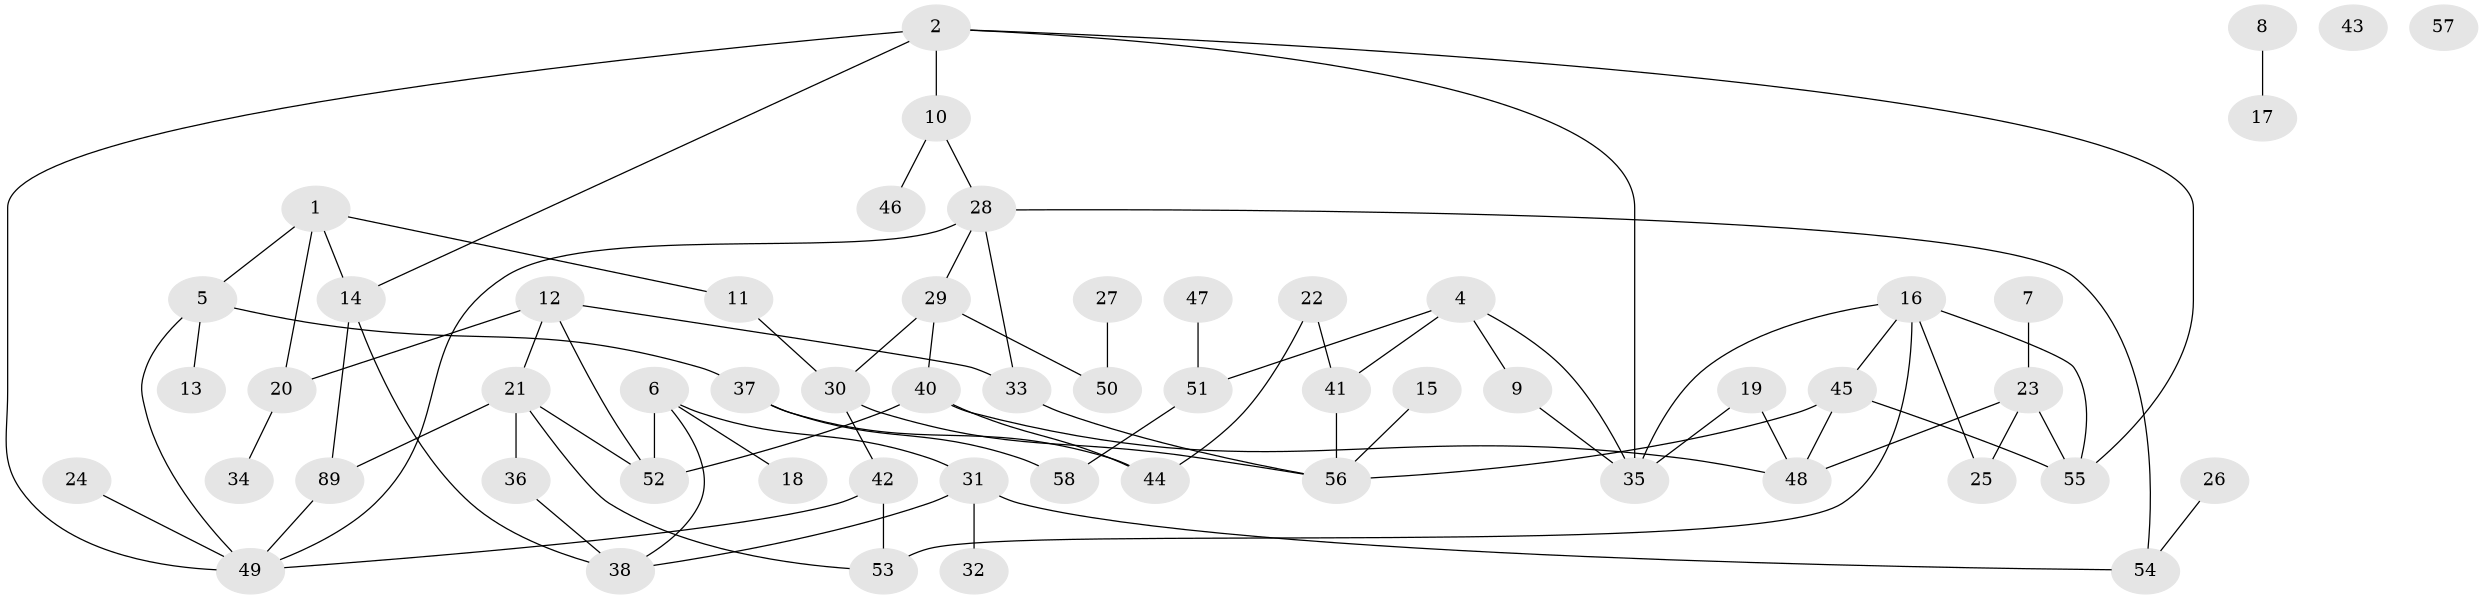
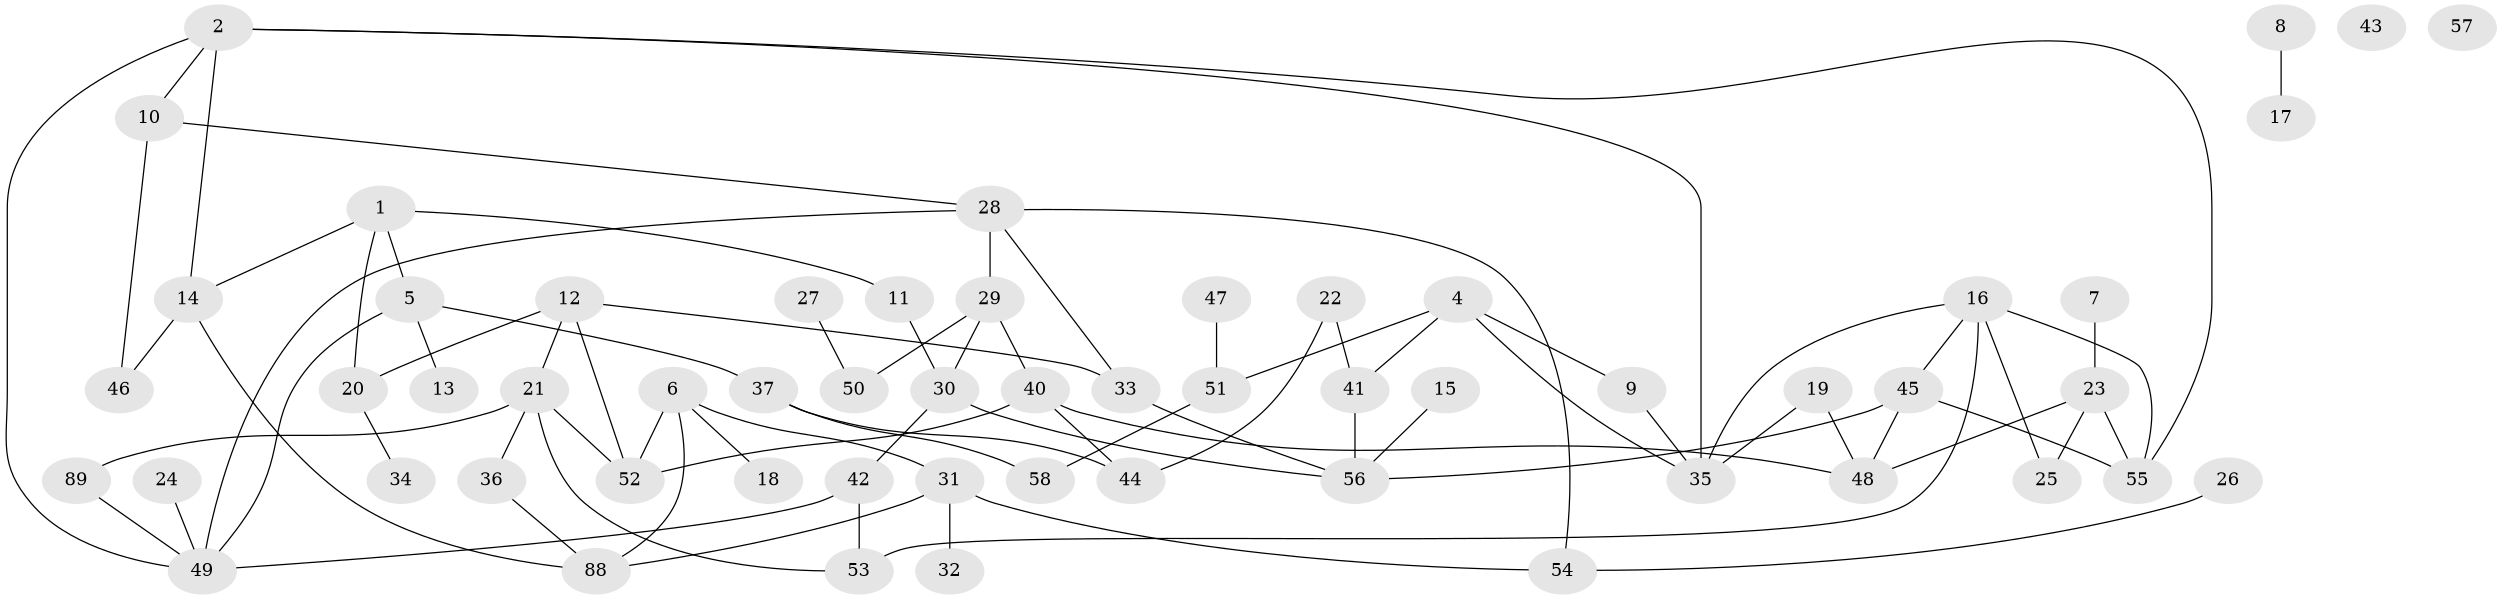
(340, 390) -> (154, 345)
(620, 571) -> (596, 571)
